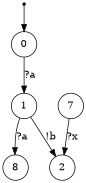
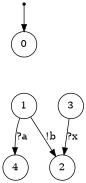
(24, 72) -> none
(71, 106) -> (71, 106)
(16, 168) -> (16, 168)
